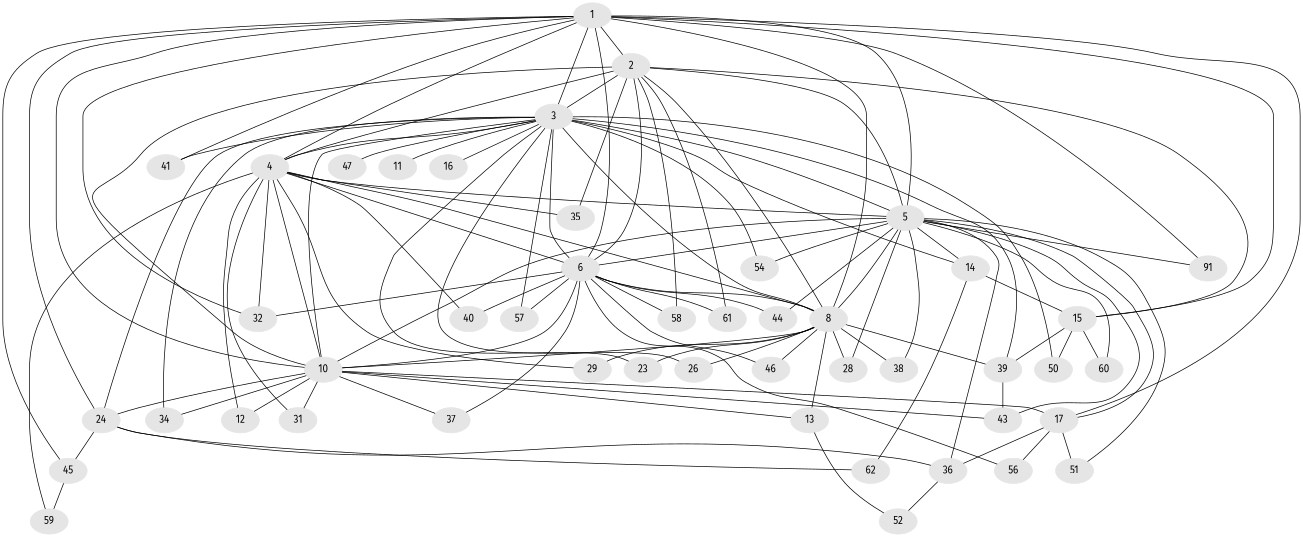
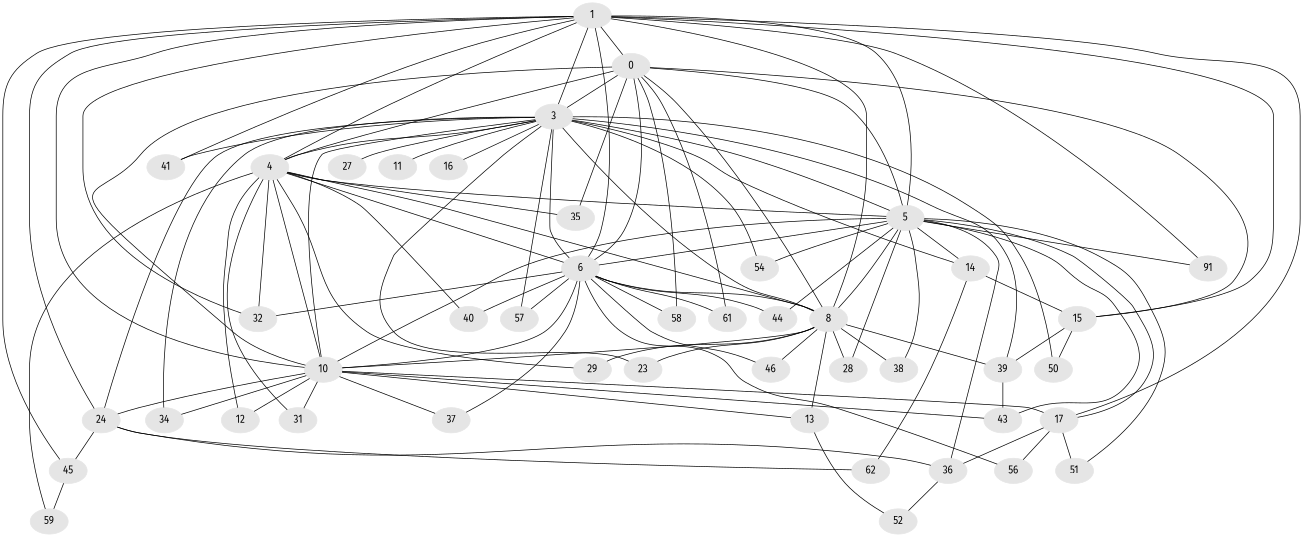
(631, 66) -> (631, 66)
(347, 167) -> (347, 167)
(694, 370) -> none
(1104, 370) -> none
